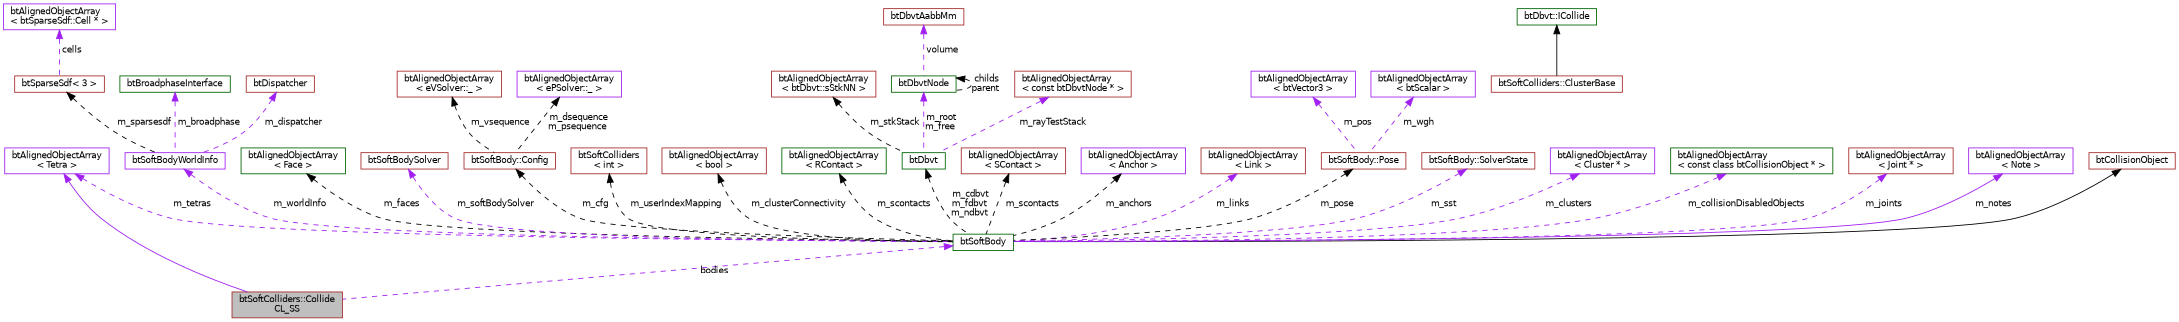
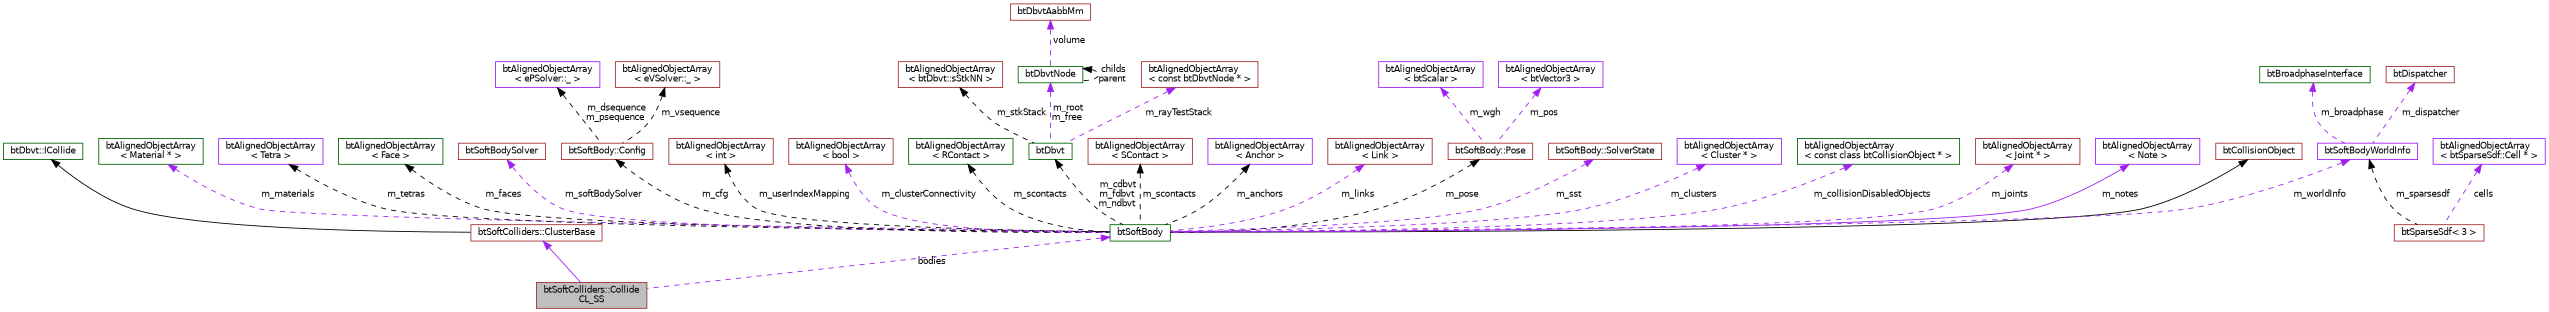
(112, 130) -> (2388, 202)
none -> (151, 151)
(609, 161) -> (721, 151)
(315, 230) -> (699, 226)
(783, 230) -> (921, 222)
(149, 250) -> (565, 265)
